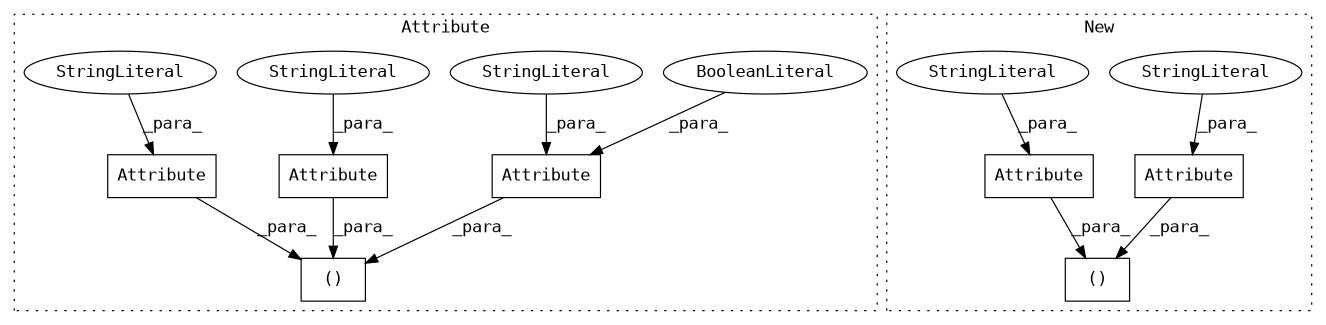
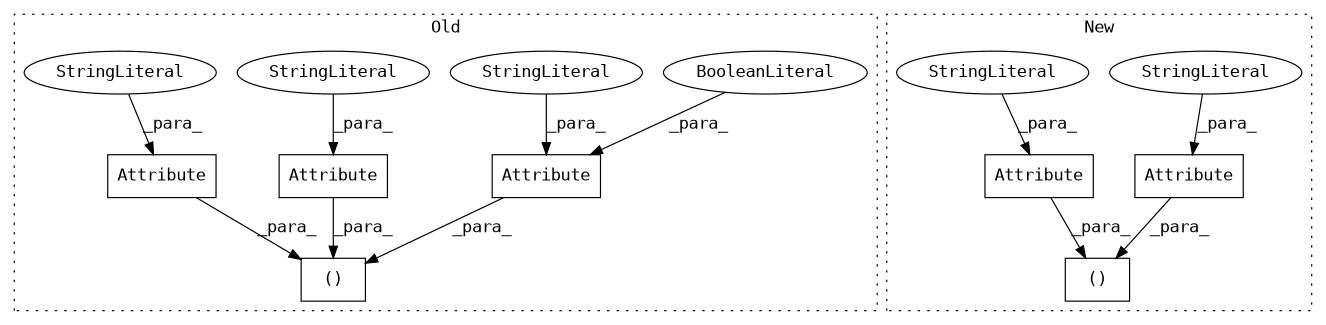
(446, 28) -> (446, 28)
